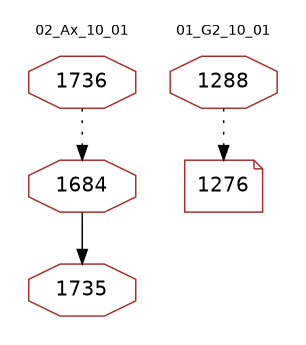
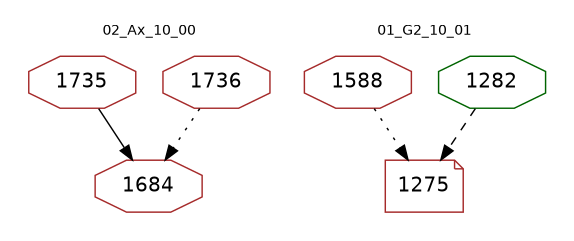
(82, 31) -> (149, 31)
(224, 82) -> (358, 82)
none -> (492, 82)
(224, 186) -> (424, 186)
(82, 231) -> (111, 128)
